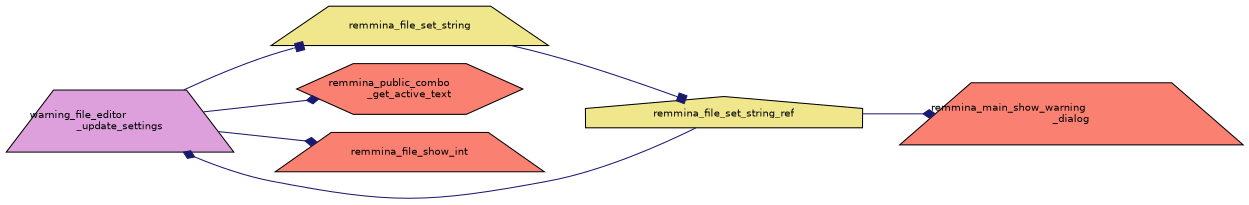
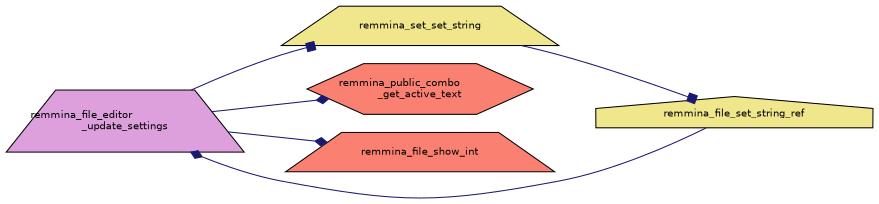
(410, 26) -> (420, 26)
(1071, 114) -> none
(120, 121) -> (125, 121)
